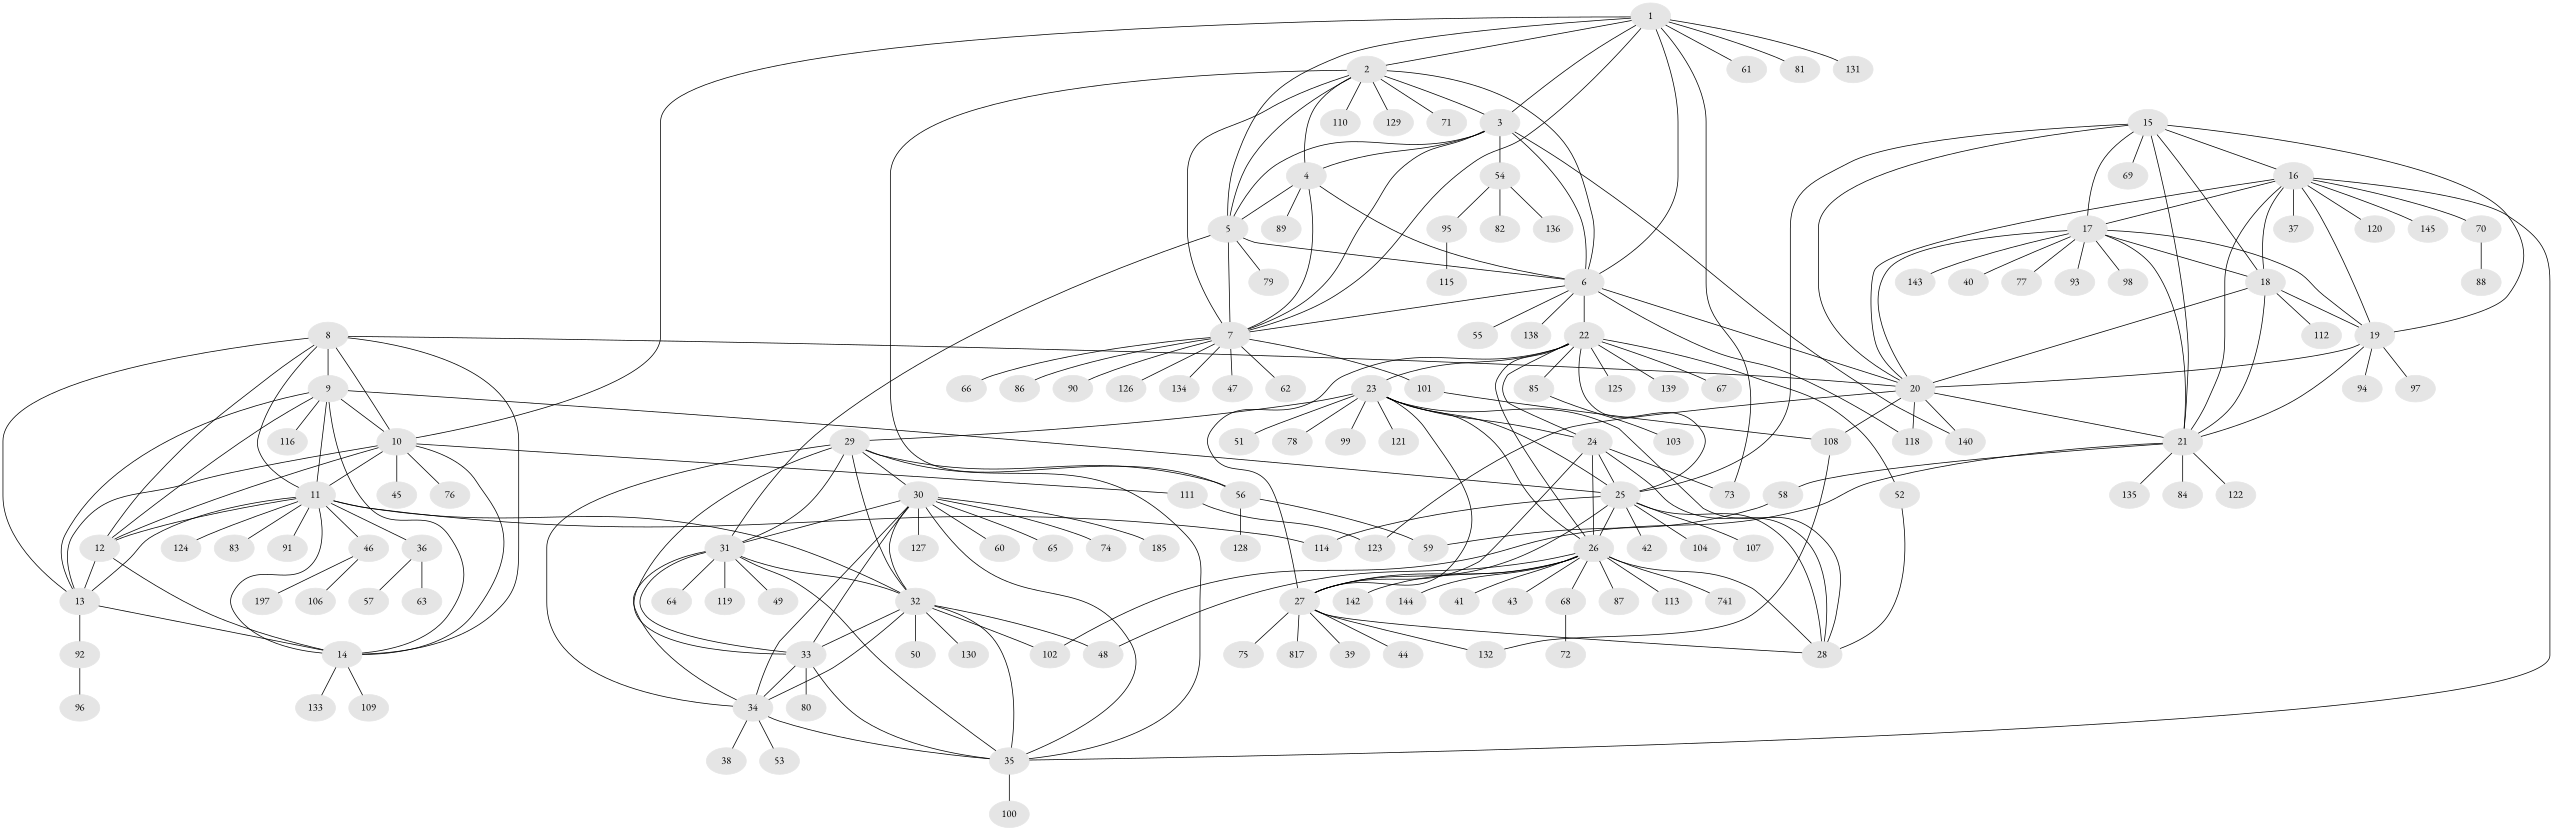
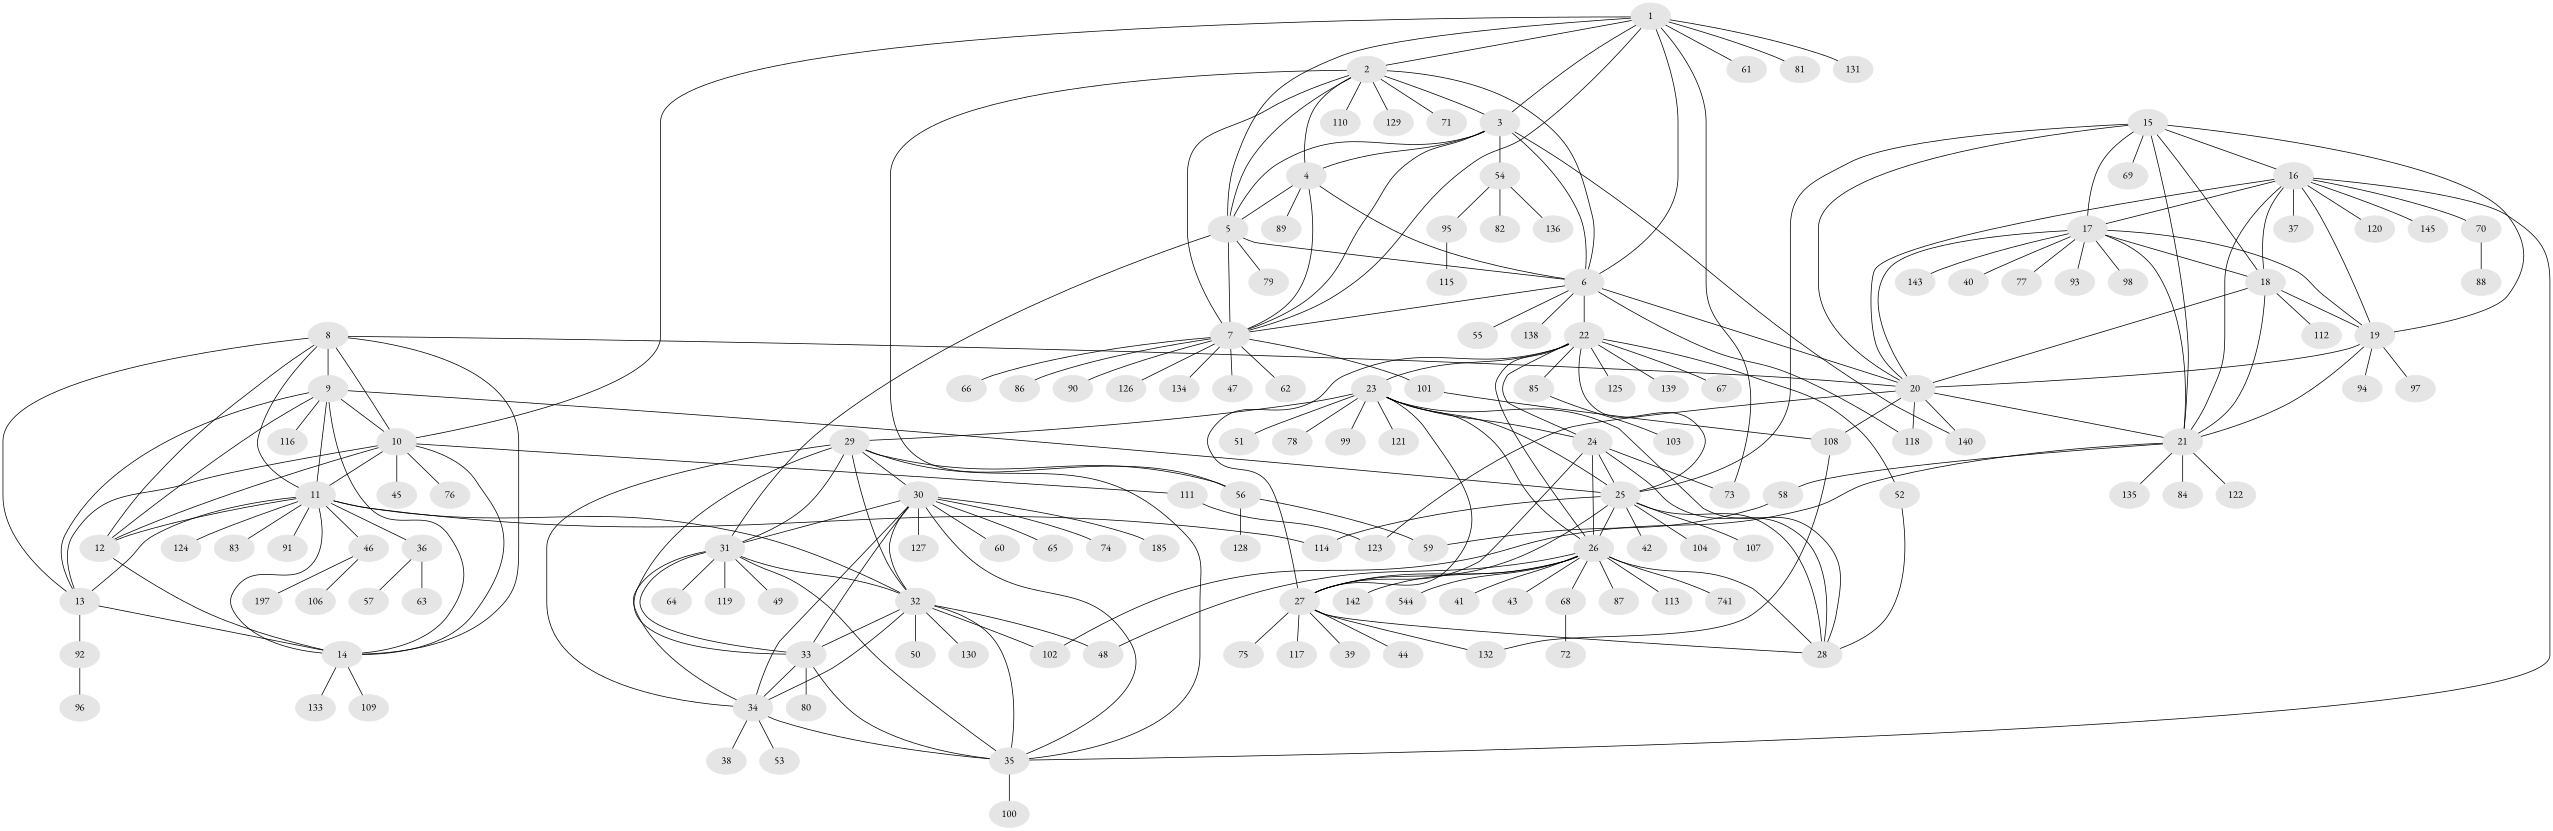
(90, 575) -> none
(1406, 601) -> (1406, 601)
(1297, 655) -> (1297, 655)
